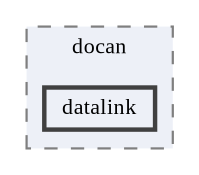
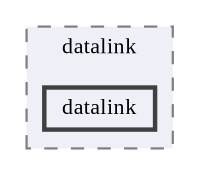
(100, 48) -> (100, 48)
